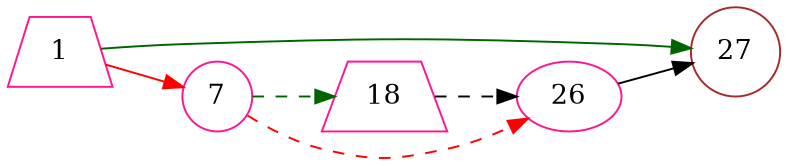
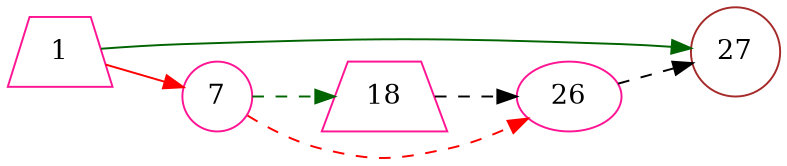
(646, 76) -> (646, 76)
